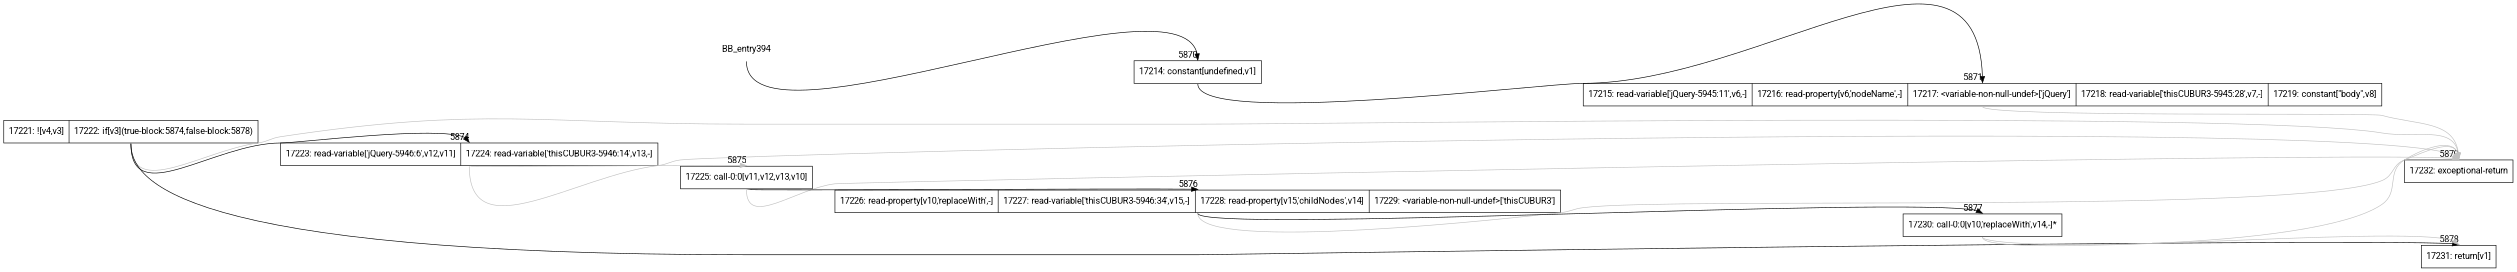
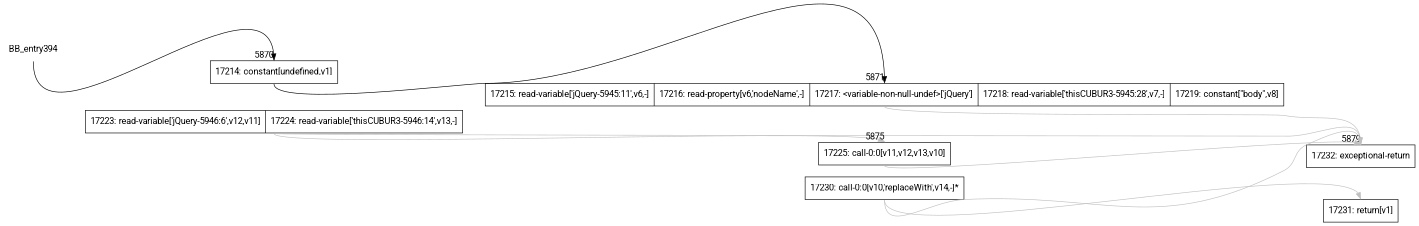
(131, 132) -> none
(1198, 201) -> none
